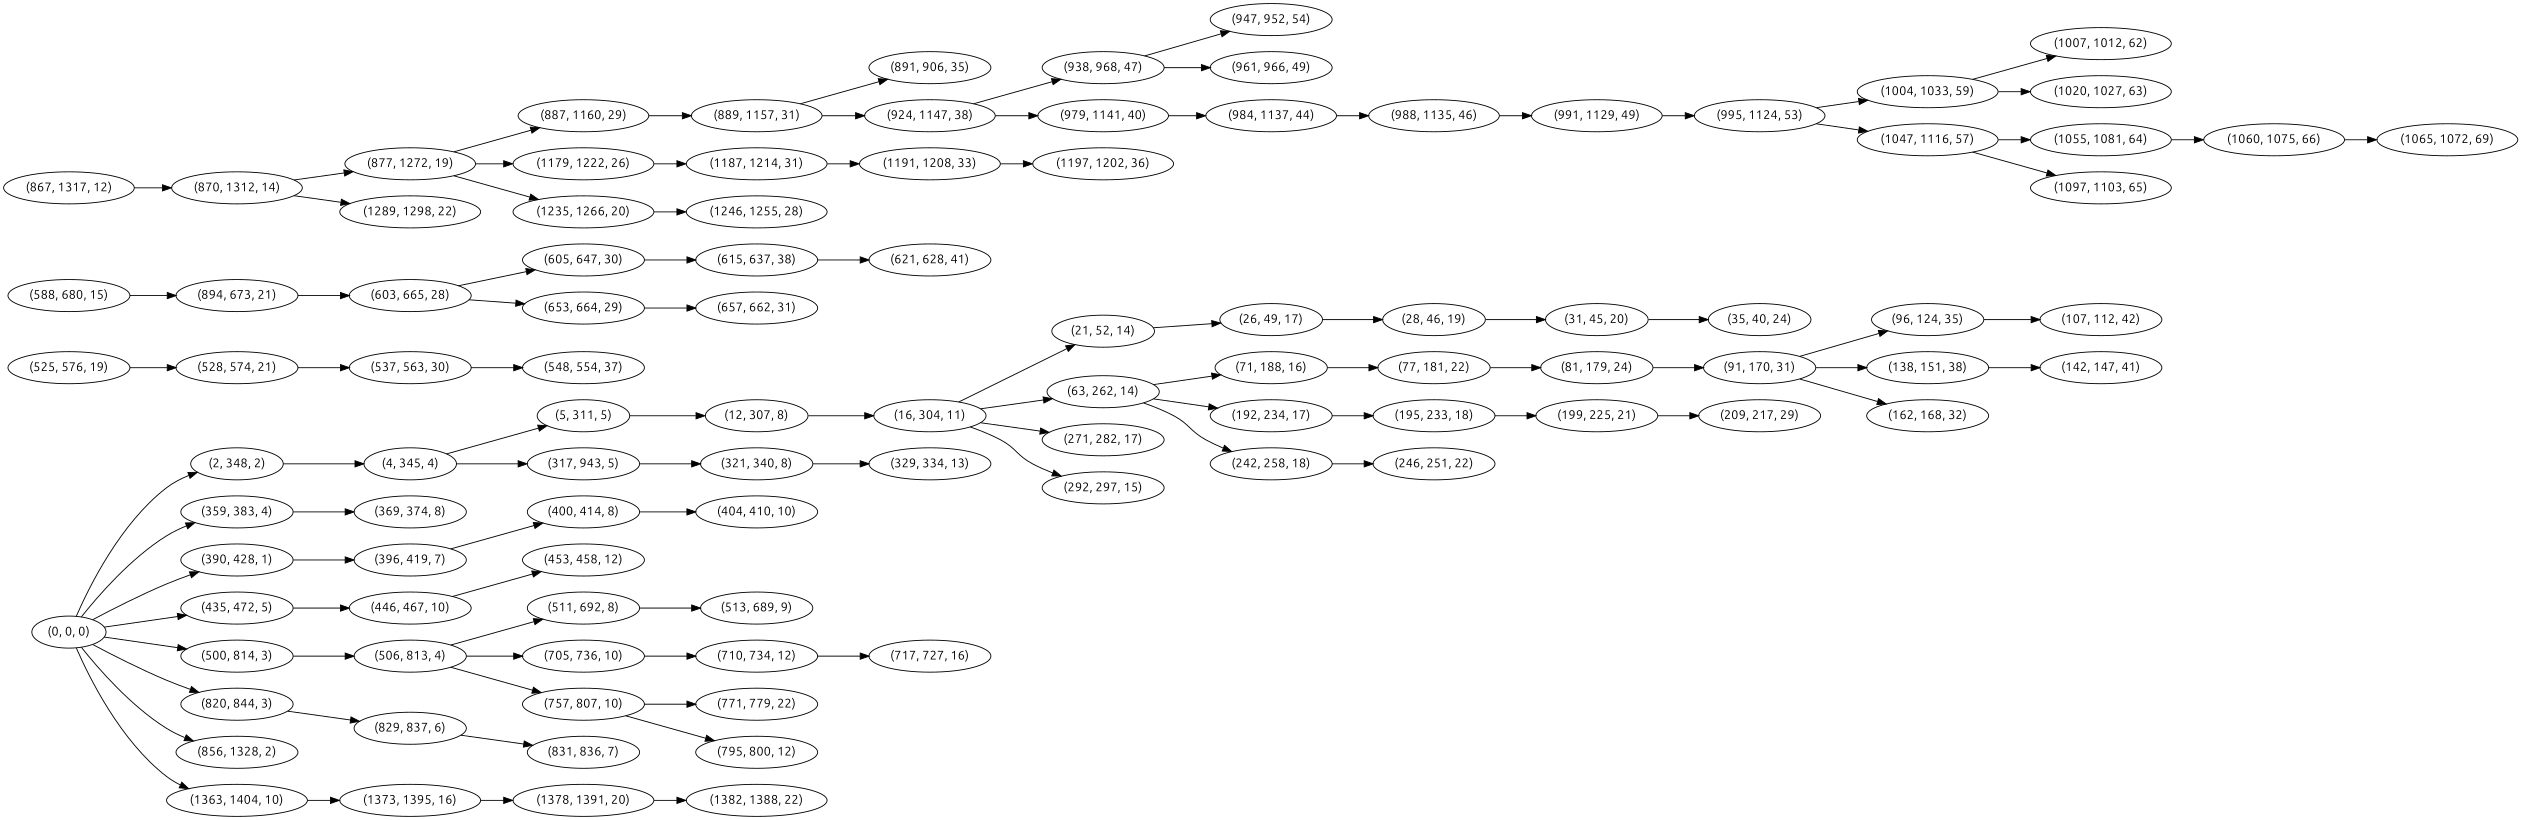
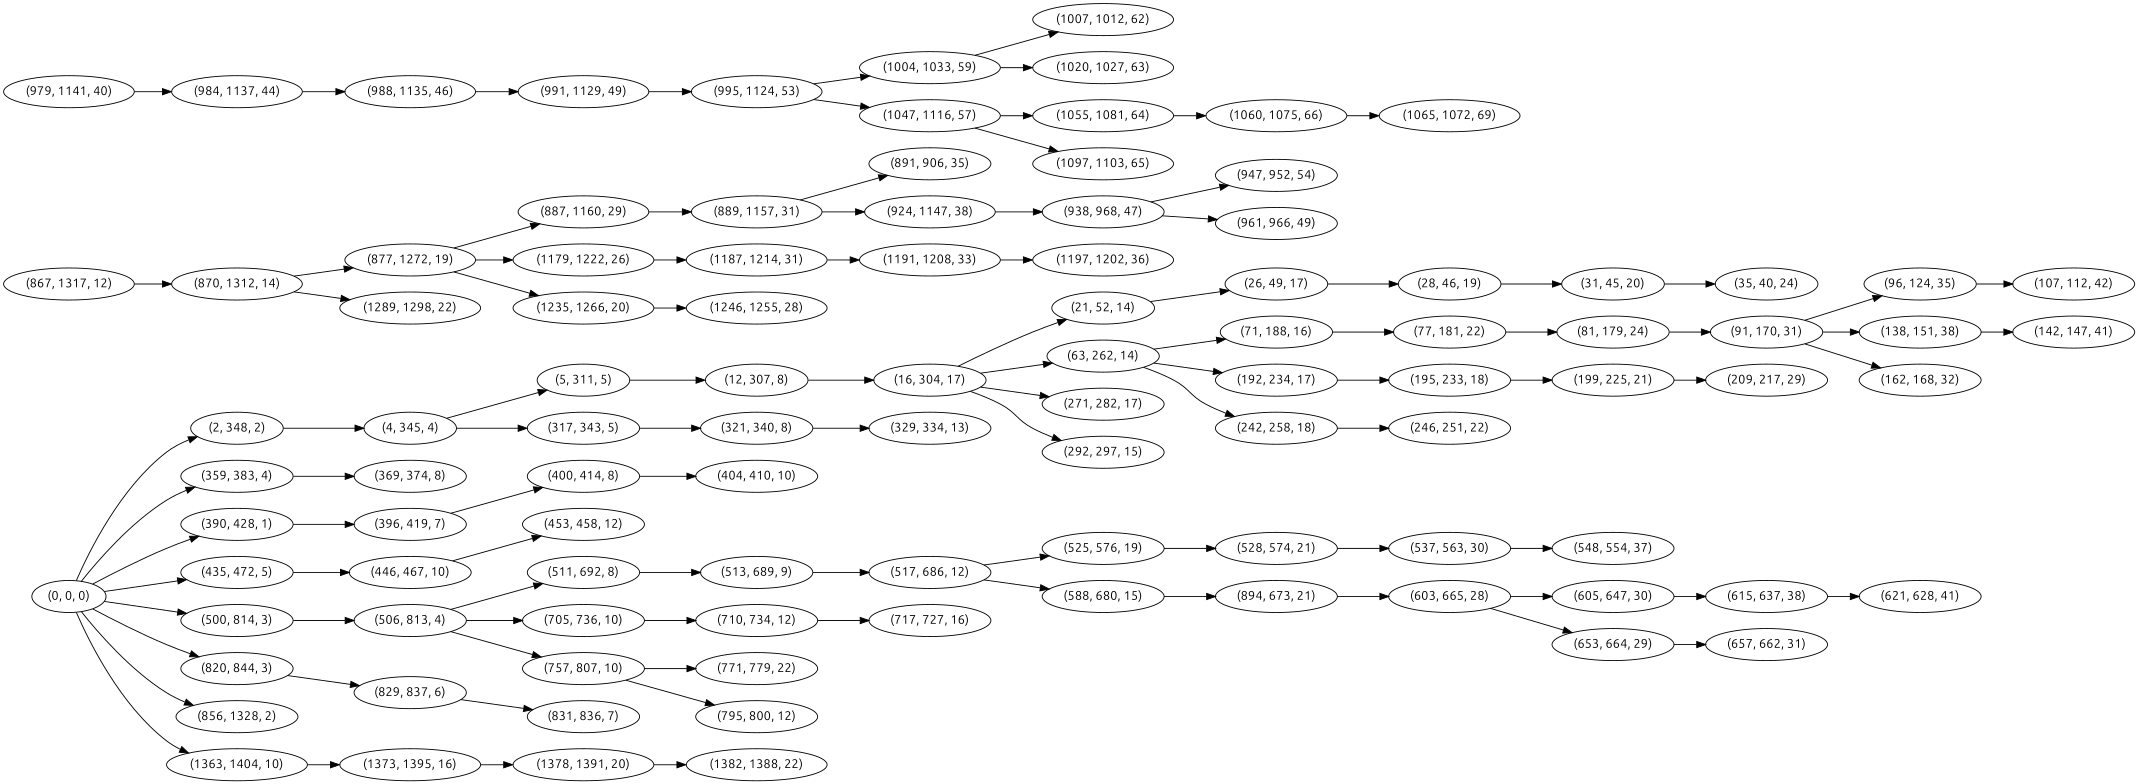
(1012, 116) -> none
(930, 416) -> (930, 380)
(583, 464) -> (583, 428)
none -> (930, 572)
